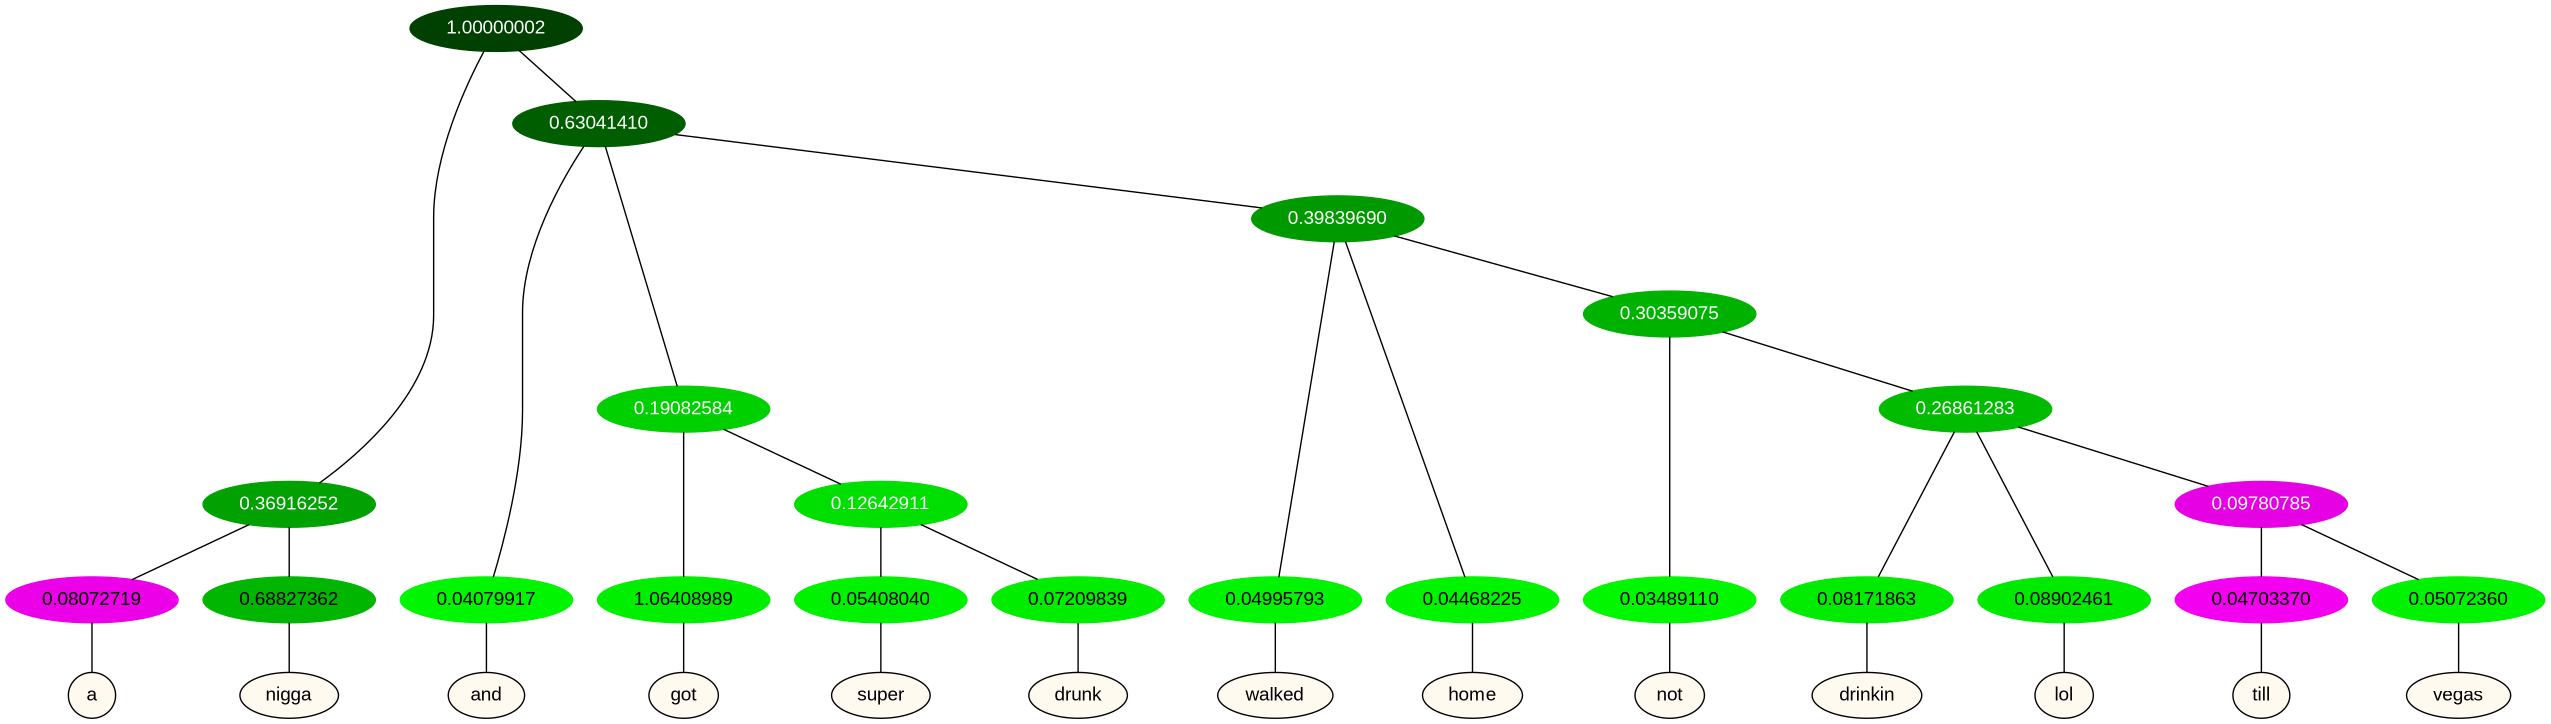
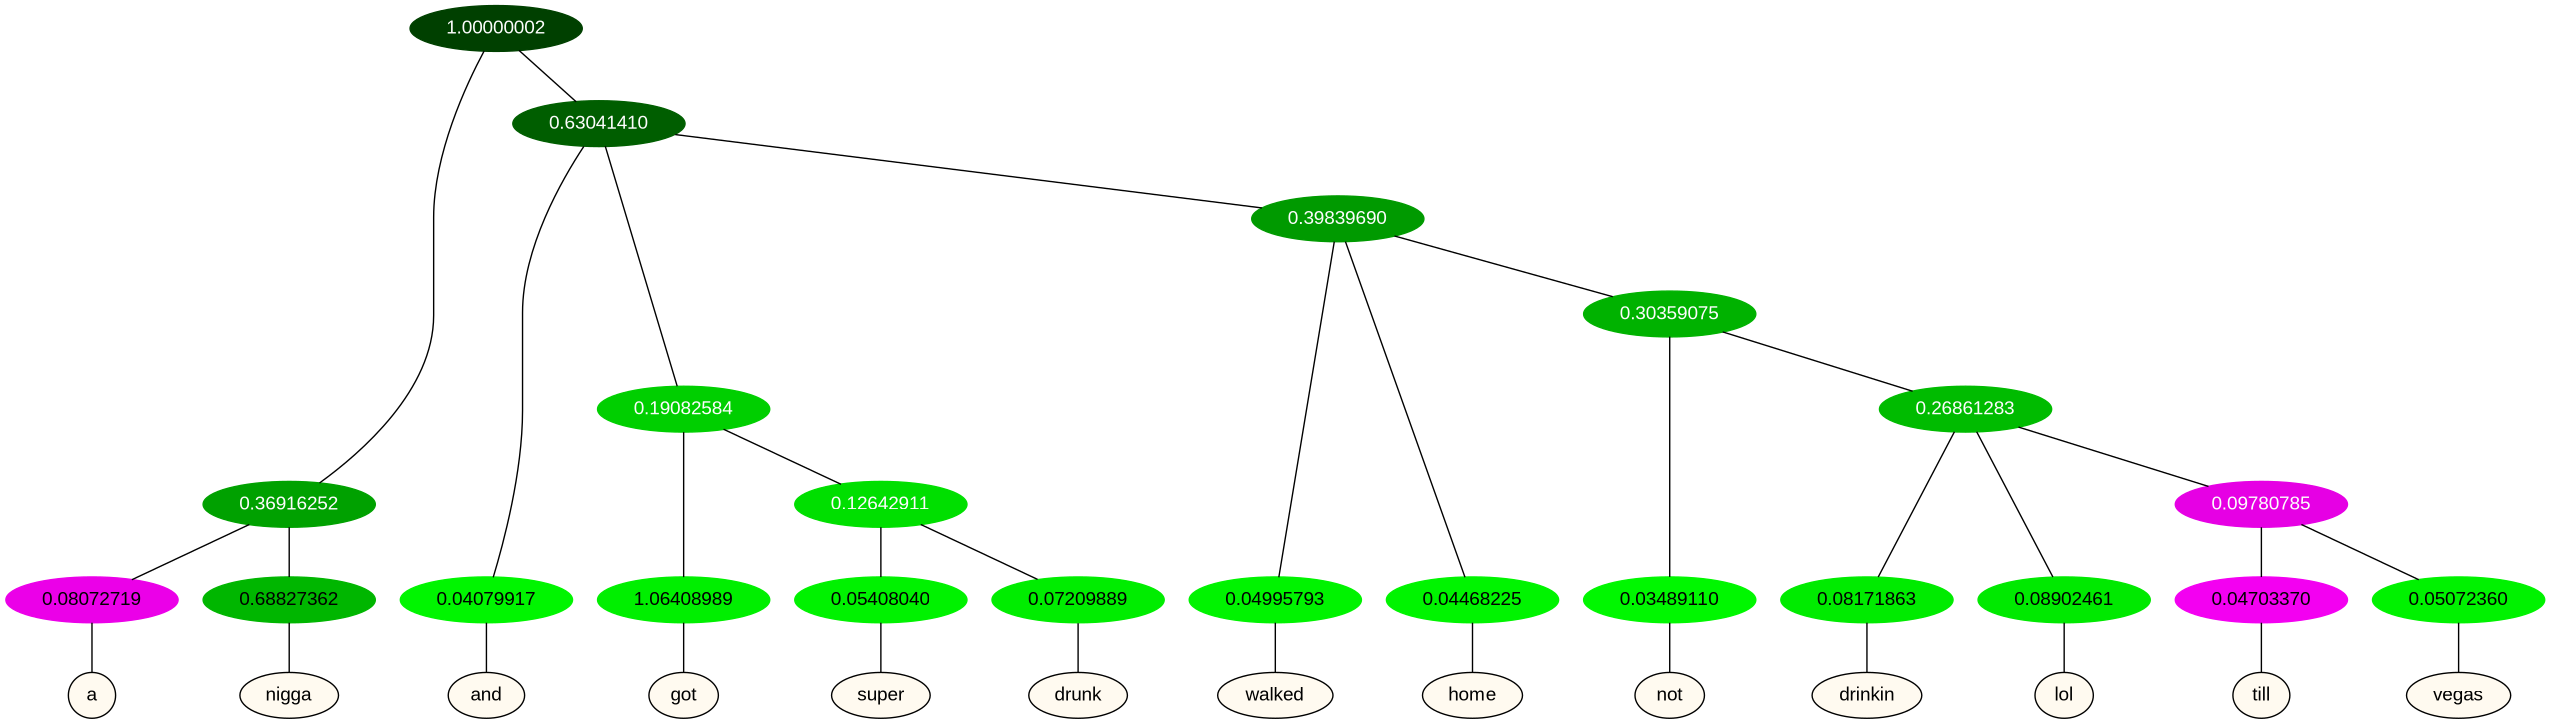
(1078, 600) -> (1078, 600)
